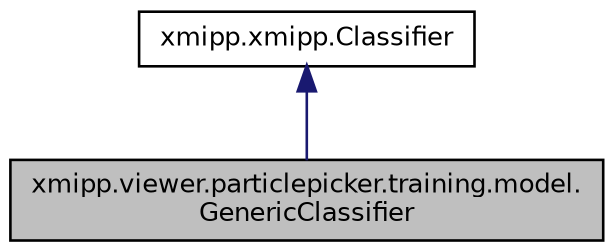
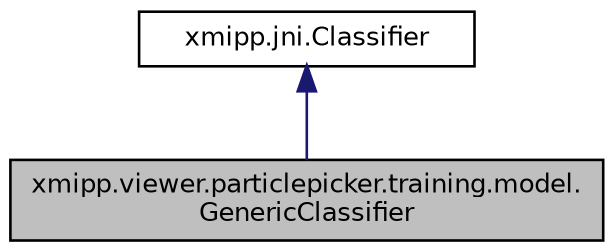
(307, 39) -> (307, 39)
